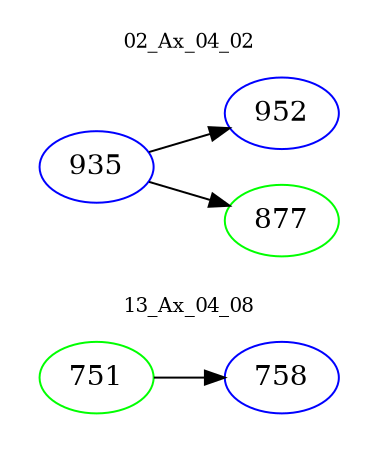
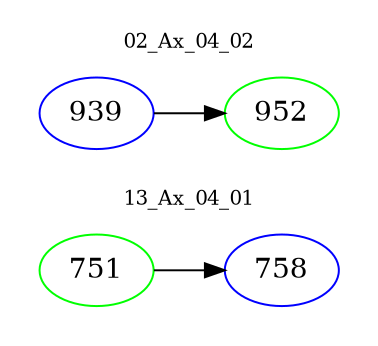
(282, 113) -> (282, 113)
(97, 167) -> (97, 113)
(282, 221) -> none
(189, 307) -> (189, 200)
